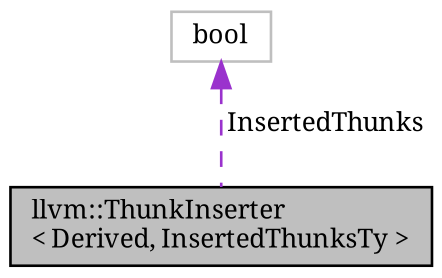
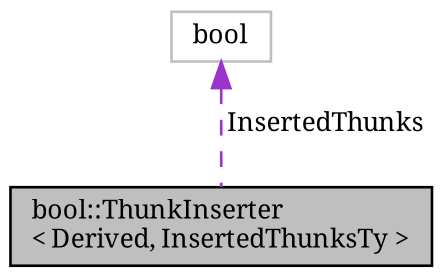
(221, 226) -> (221, 226)
